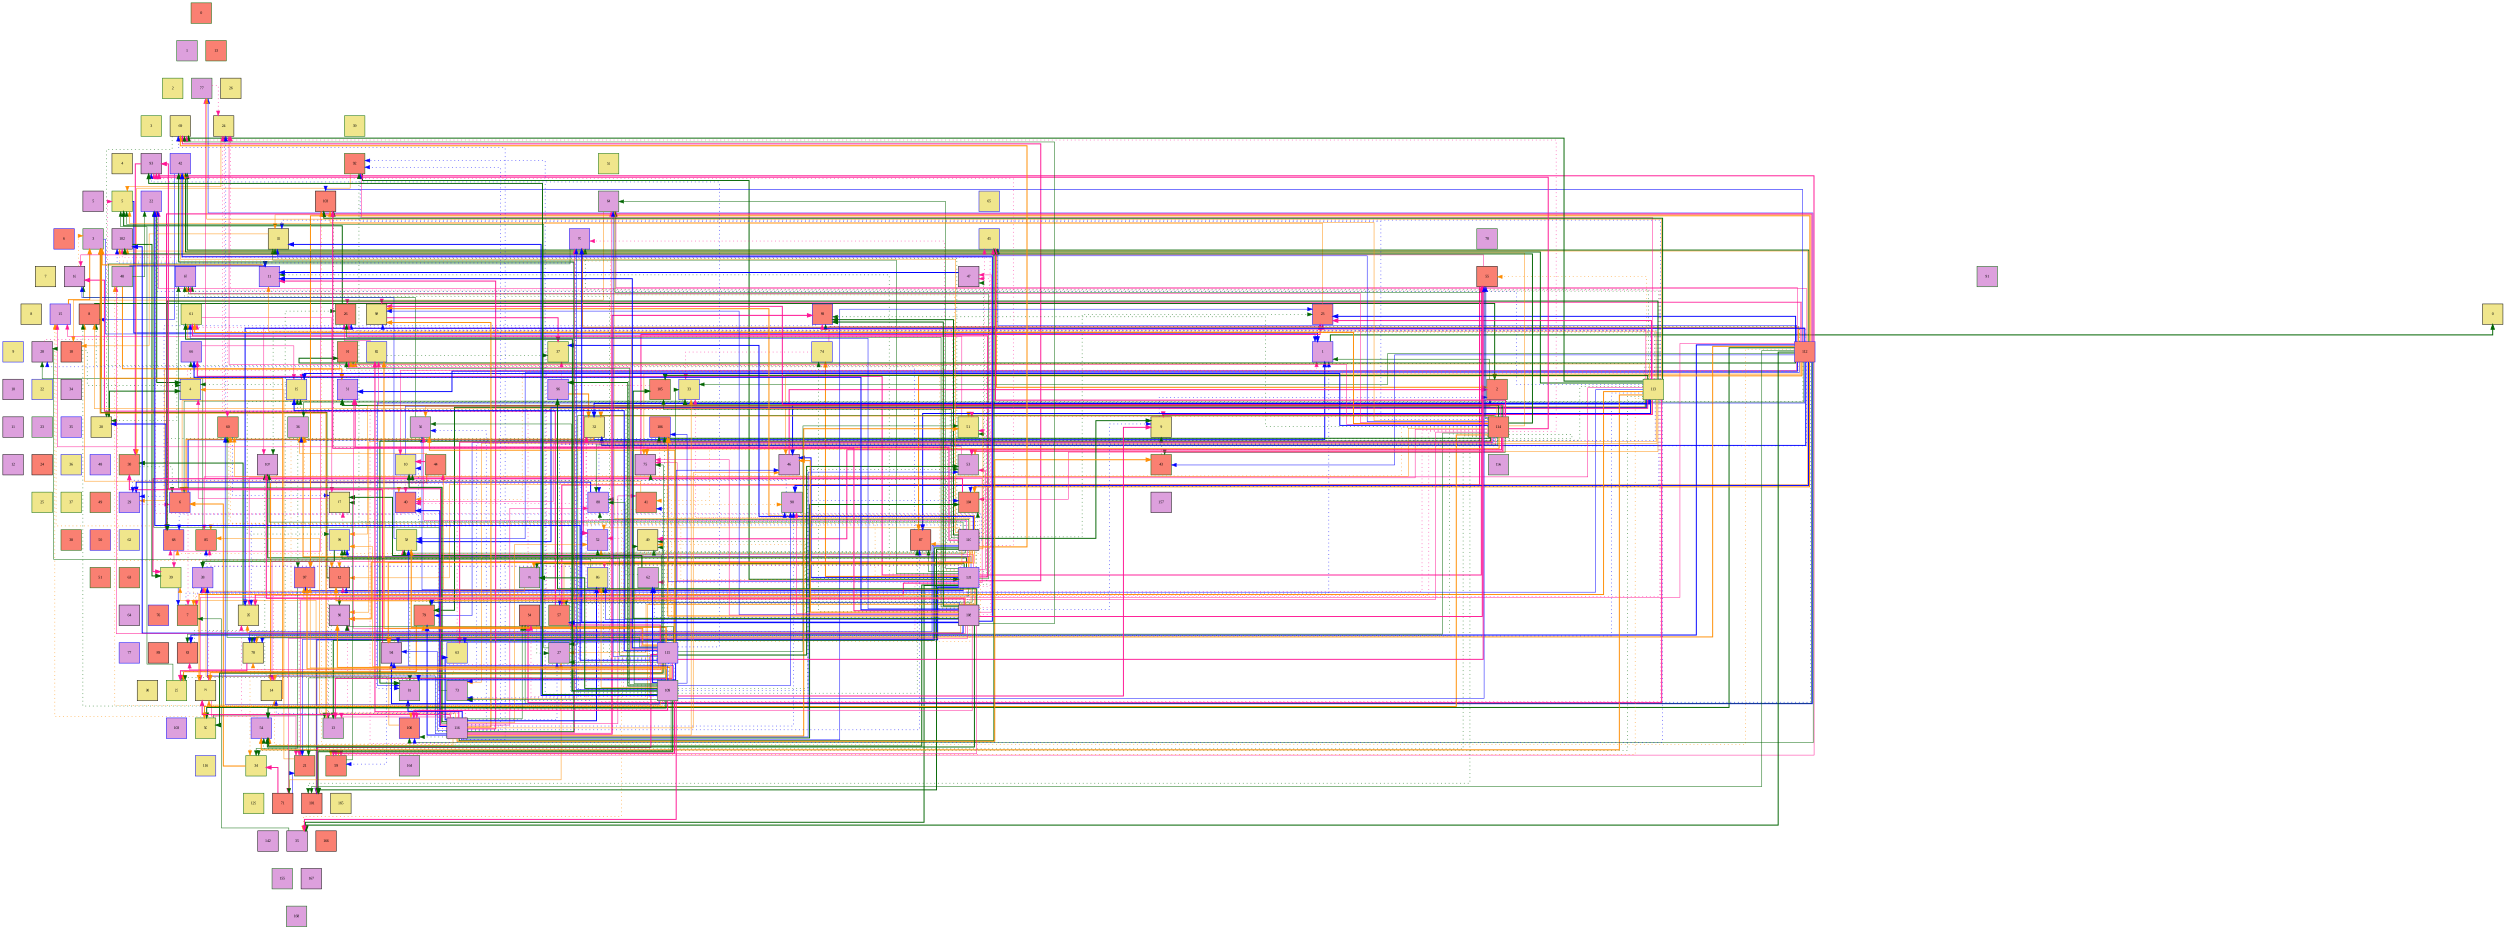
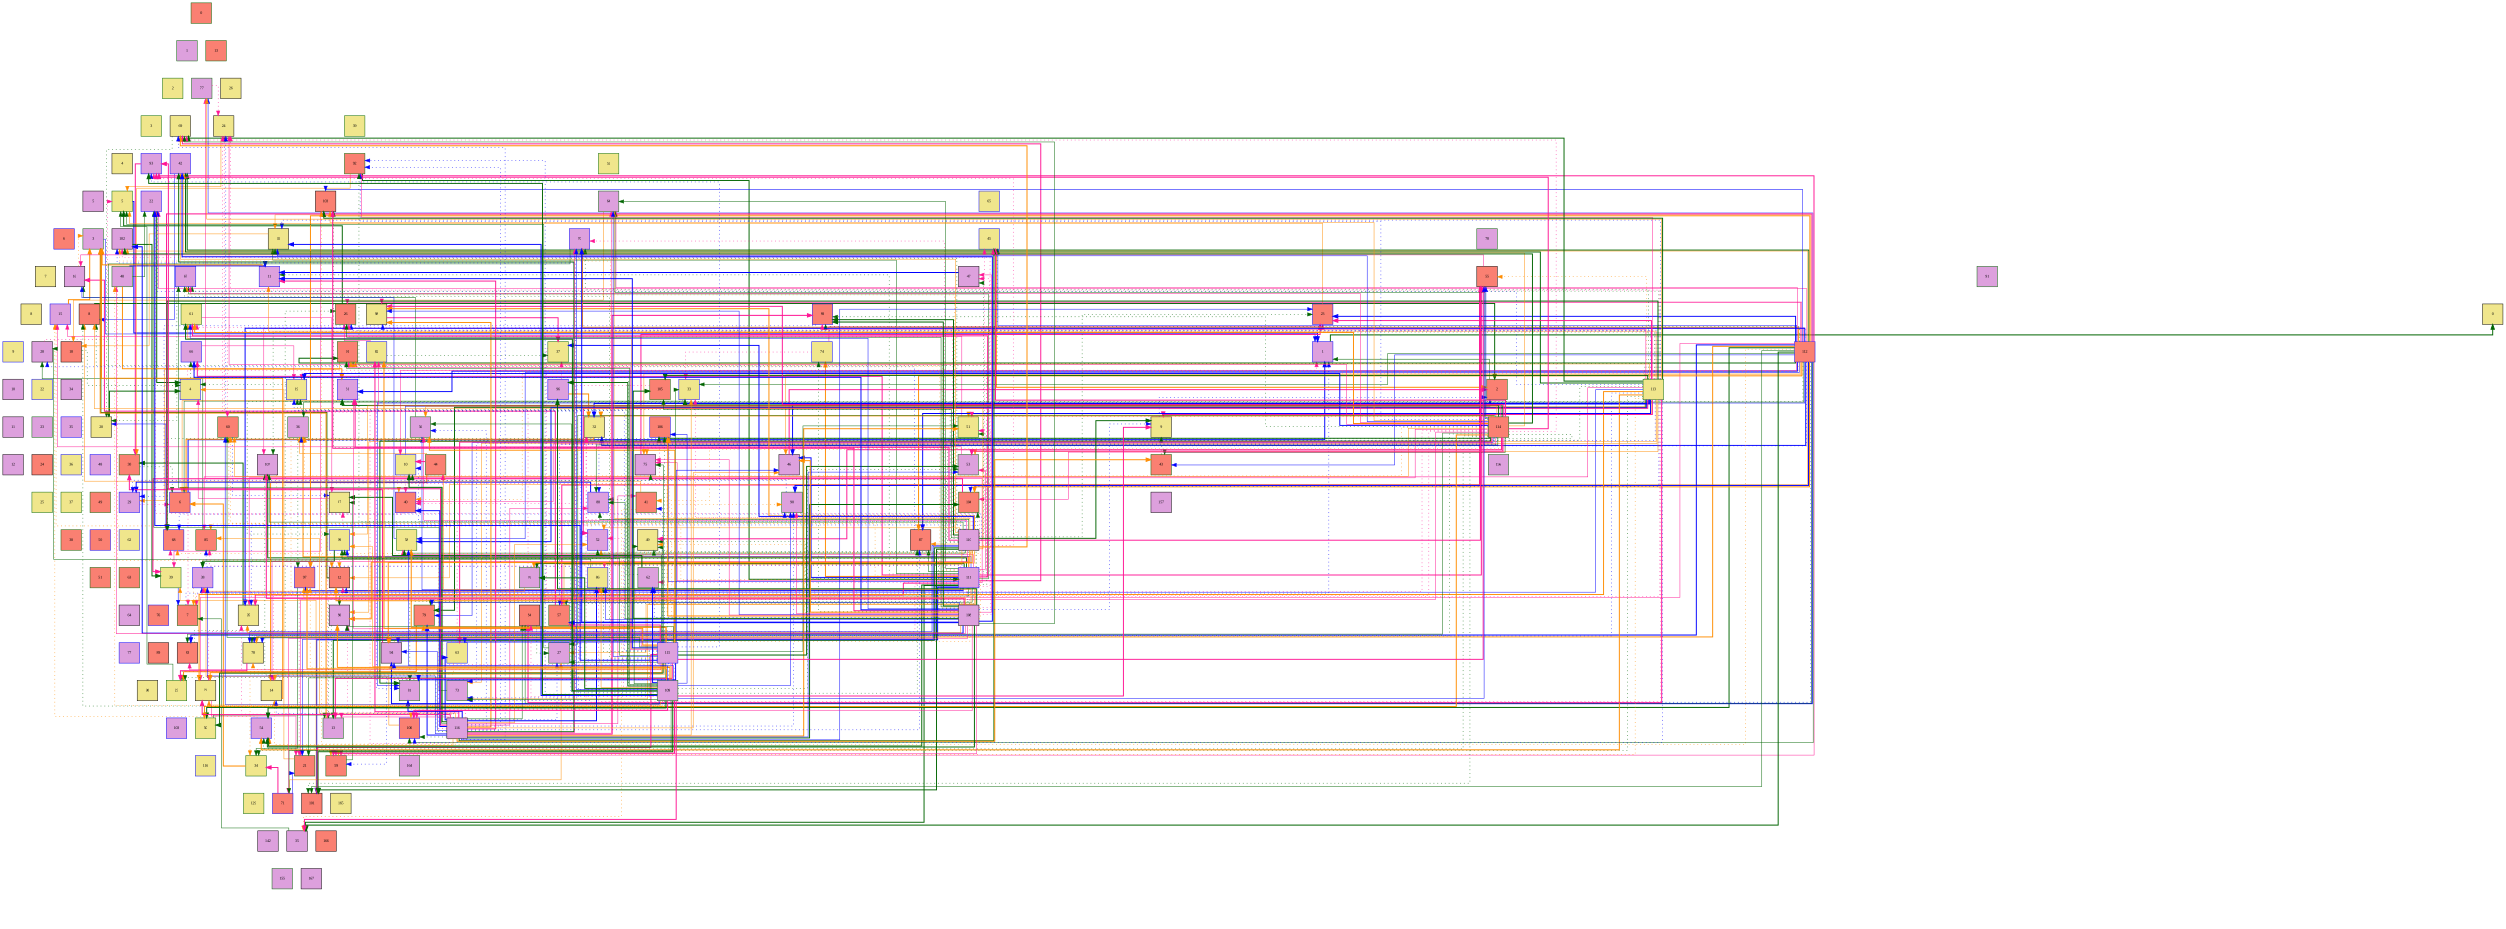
(151, 164) -> (151, 164)
(593, 411) -> (593, 411)
(159, 424) -> (159, 424)
(1078, 449) -> (1078, 449)
(814, 501) -> none
(969, 578) -> (969, 578)
(1393, 616) -> (1354, 540)
(449, 668) -> (449, 668)
(283, 803) -> (283, 803)
(297, 916) -> none
